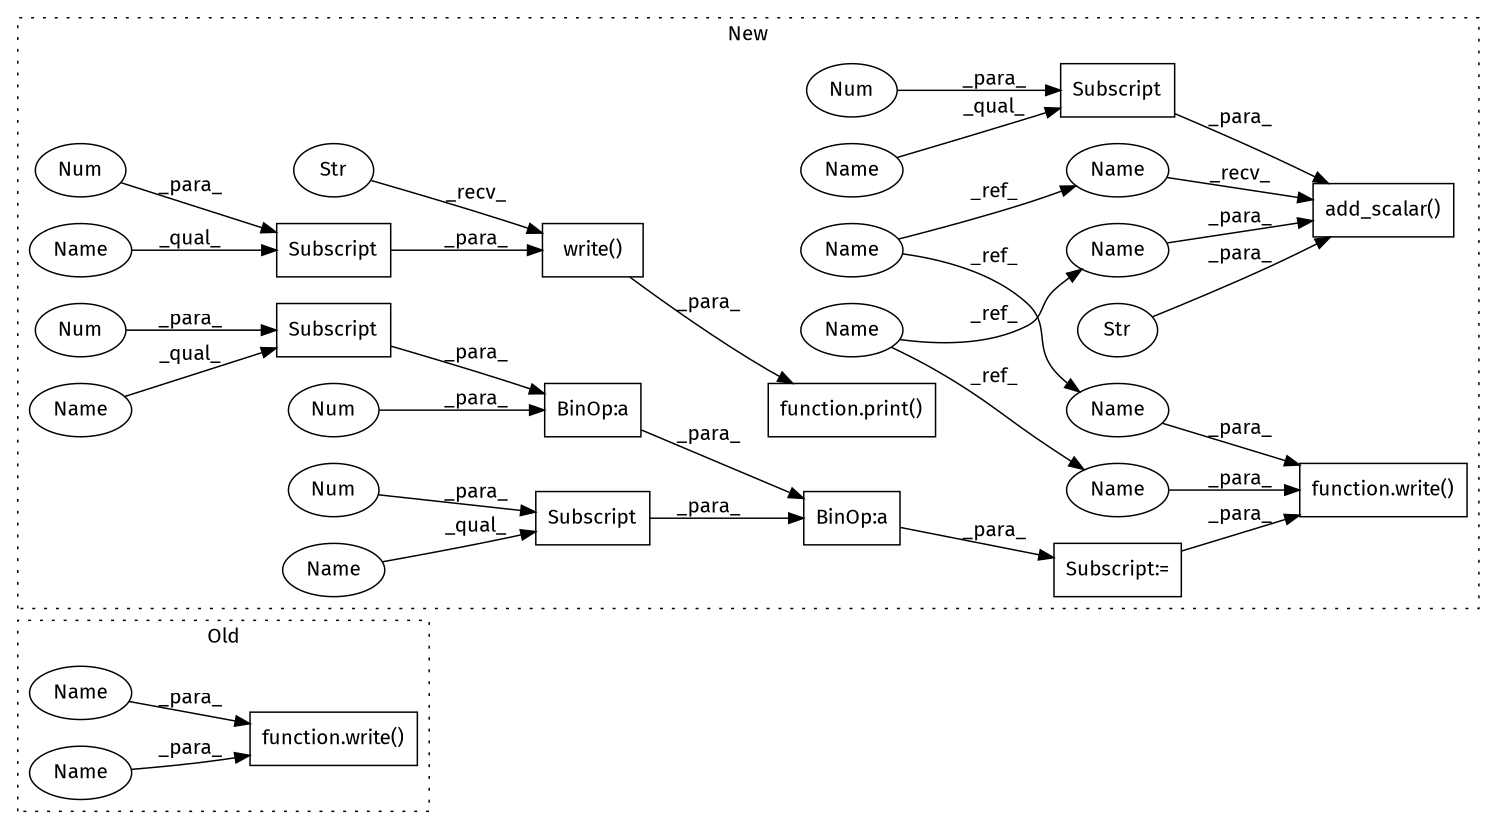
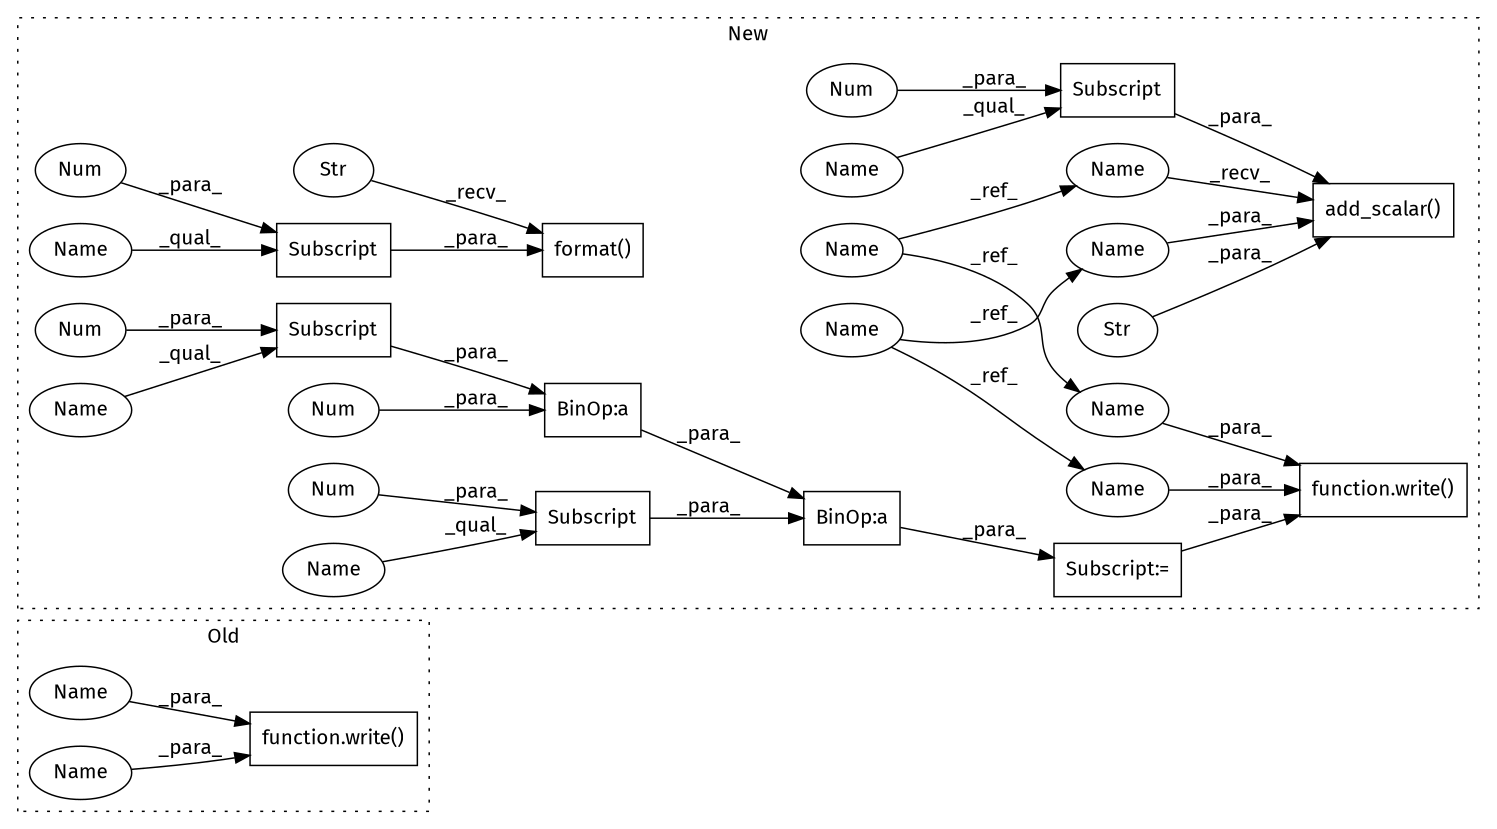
(593, 250) -> (593, 250)
(852, 410) -> none
